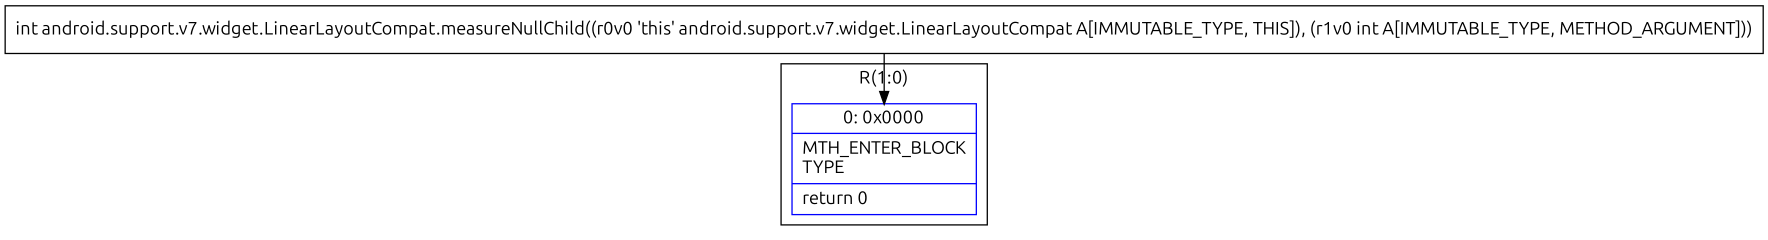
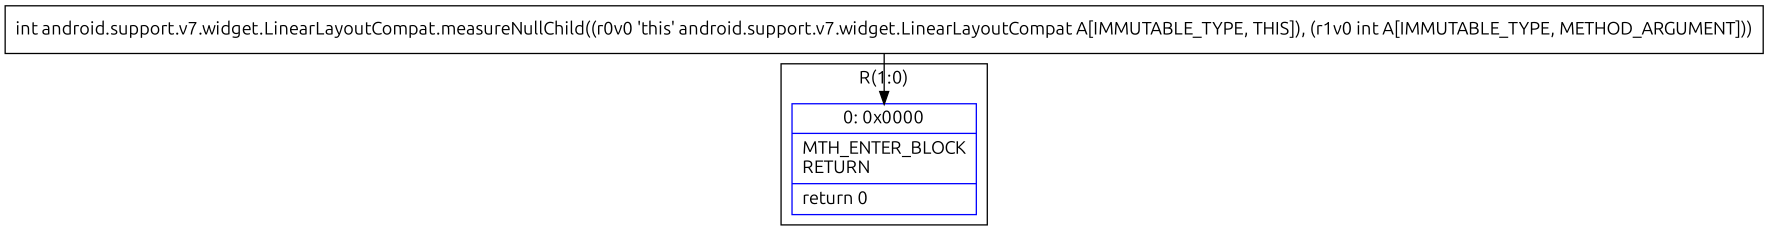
(824, 168) -> (836, 168)
